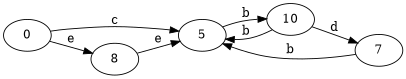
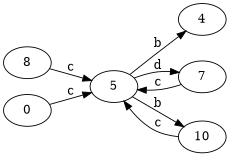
none -> (202, 19)
(246, 31) -> (158, 123)
(331, 33) -> (152, 73)
(159, 39) -> (71, 68)
(67, 46) -> none
(291, 50) -> (158, 83)
